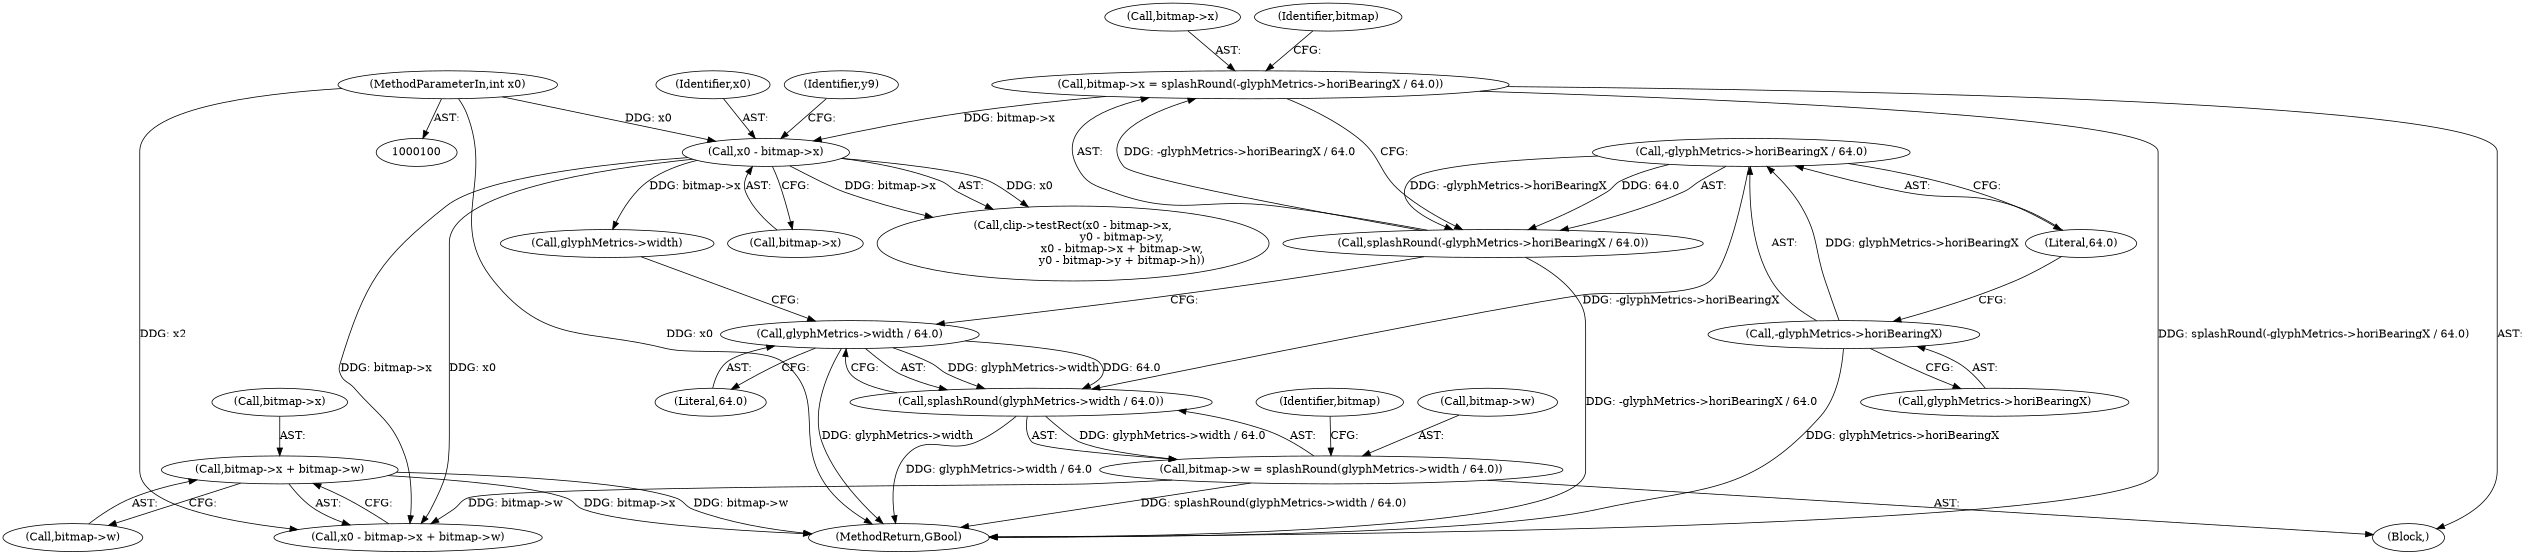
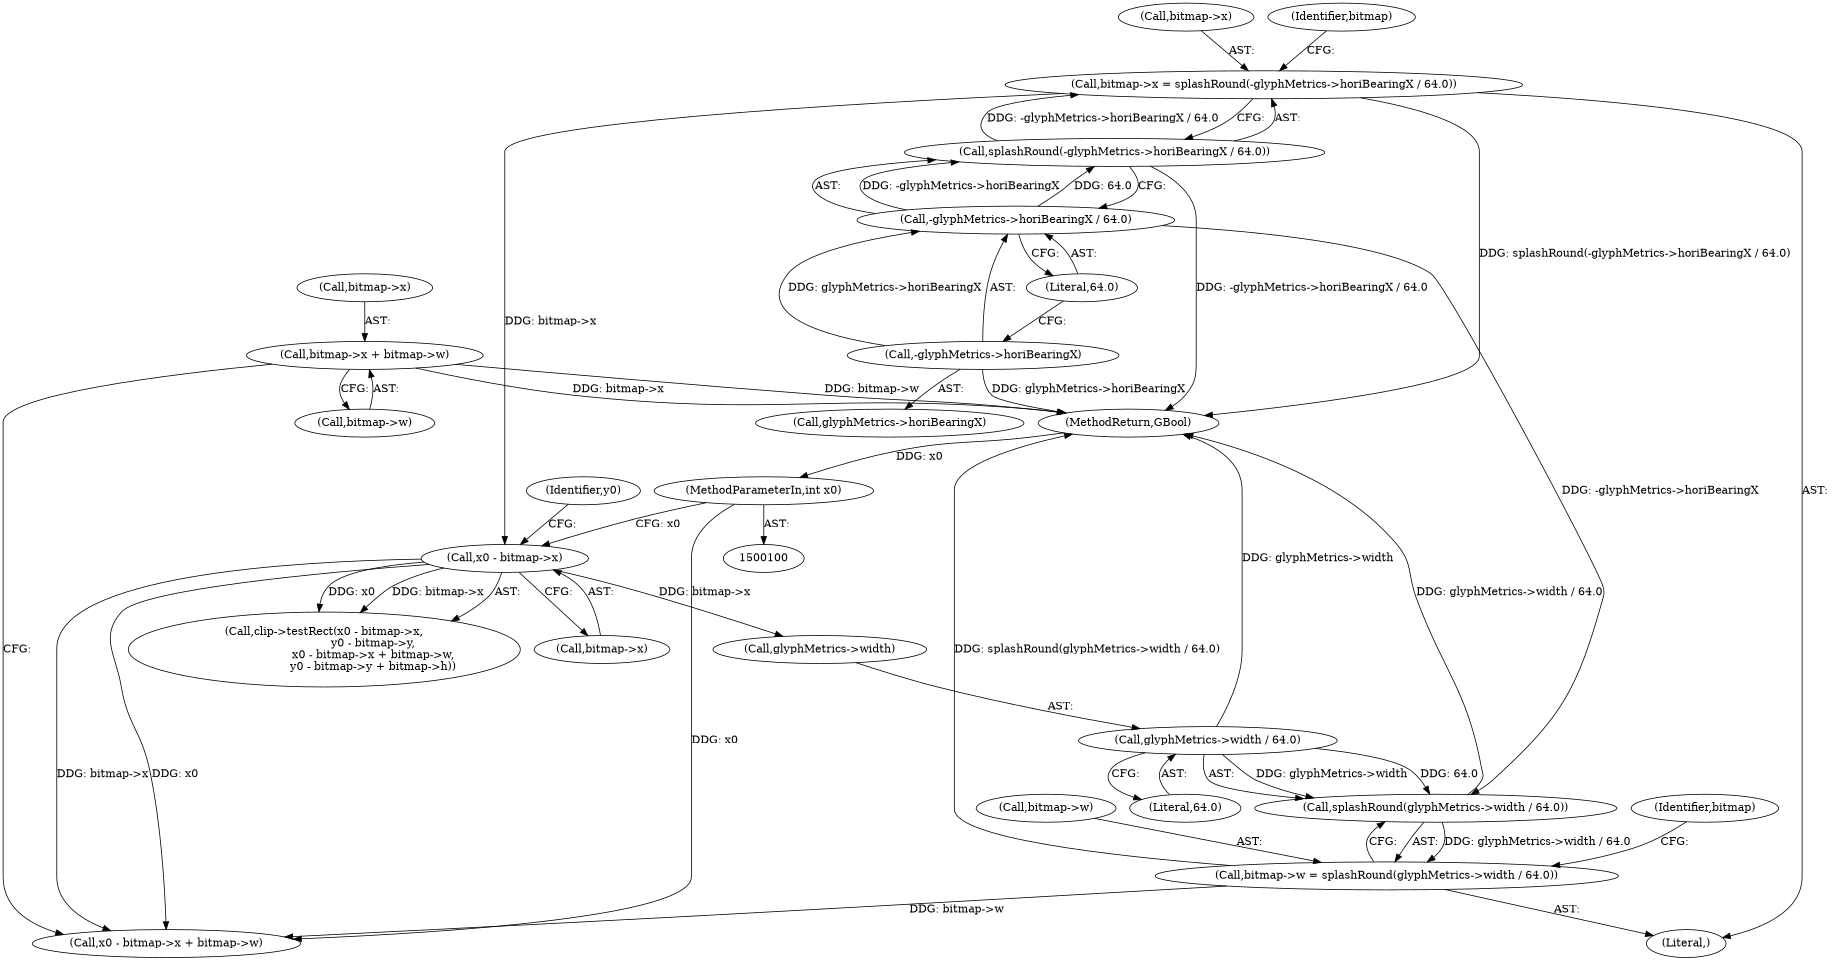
(713, 85) -> none
(841, 85) -> (583, 491)
(649, 119) -> (658, 525)
(417, 152) -> (764, 558)
(1185, 294) -> (1134, 194)
(787, 301) -> (1062, 707)
(163, 335) -> (715, 741)
(629, 341) -> (934, 445)
(1958, 363) -> none
(1941, 368) -> (953, 389)
(864, 383) -> none
(1305, 436) -> (1385, 842)
(355, 503) -> none
(330, 504) -> (19, 650)
(2409, 538) -> (1686, 944)
